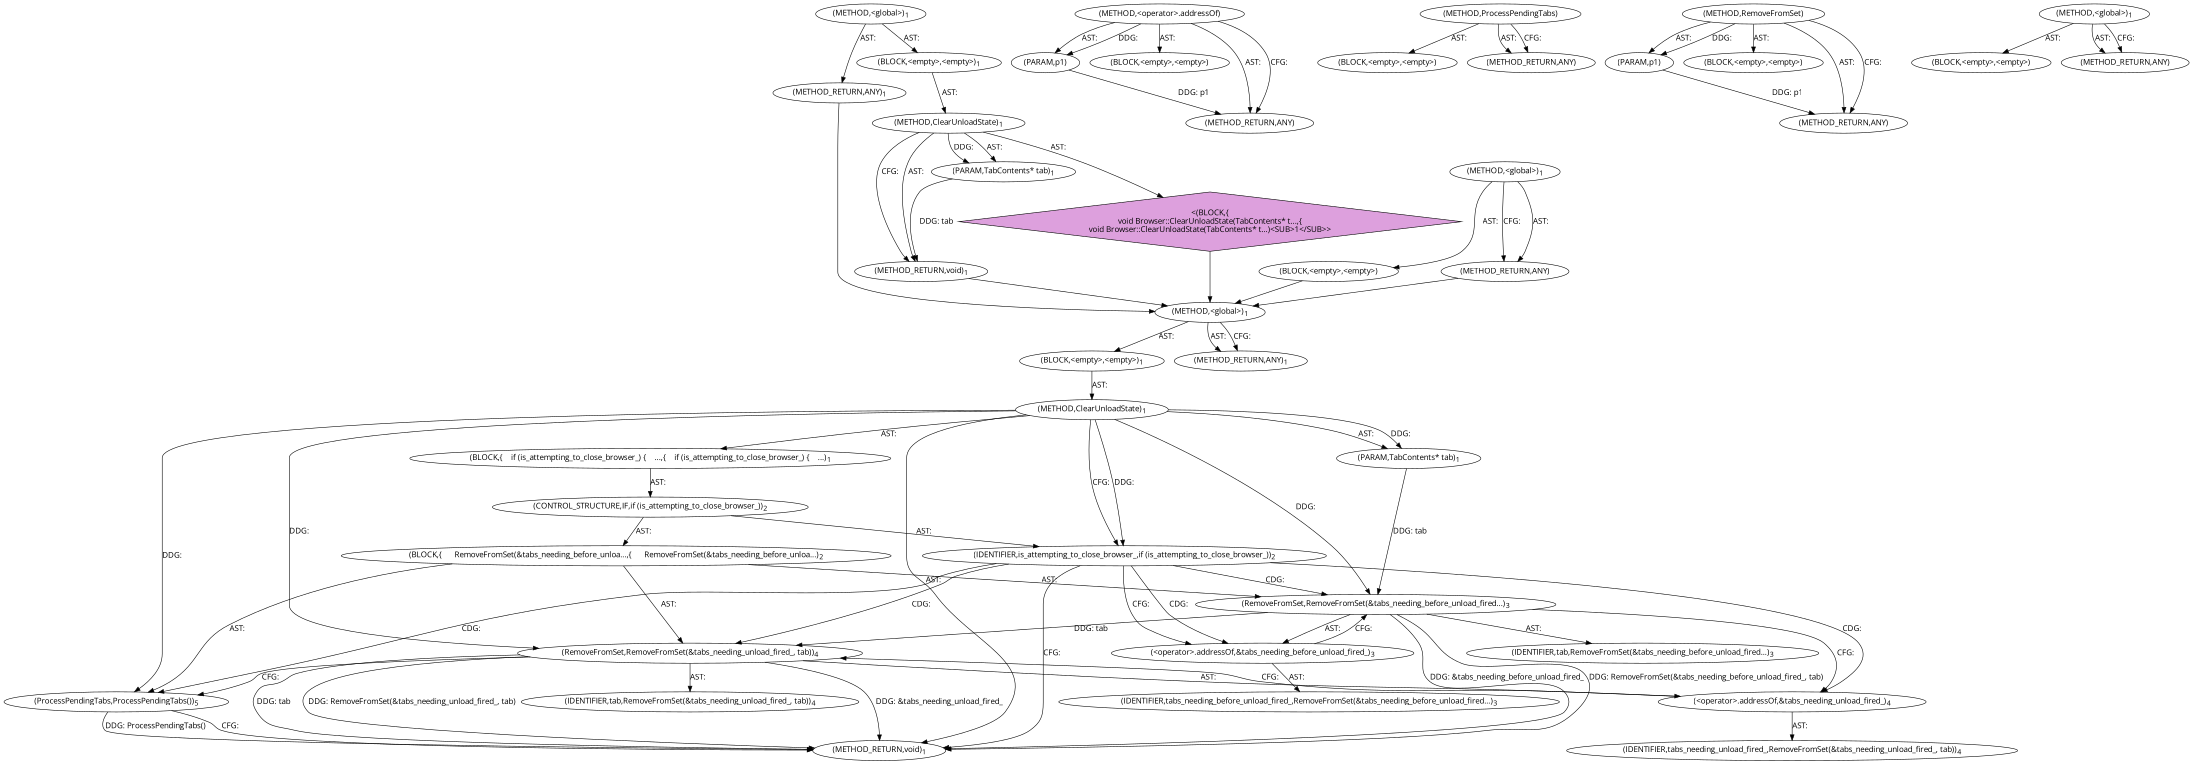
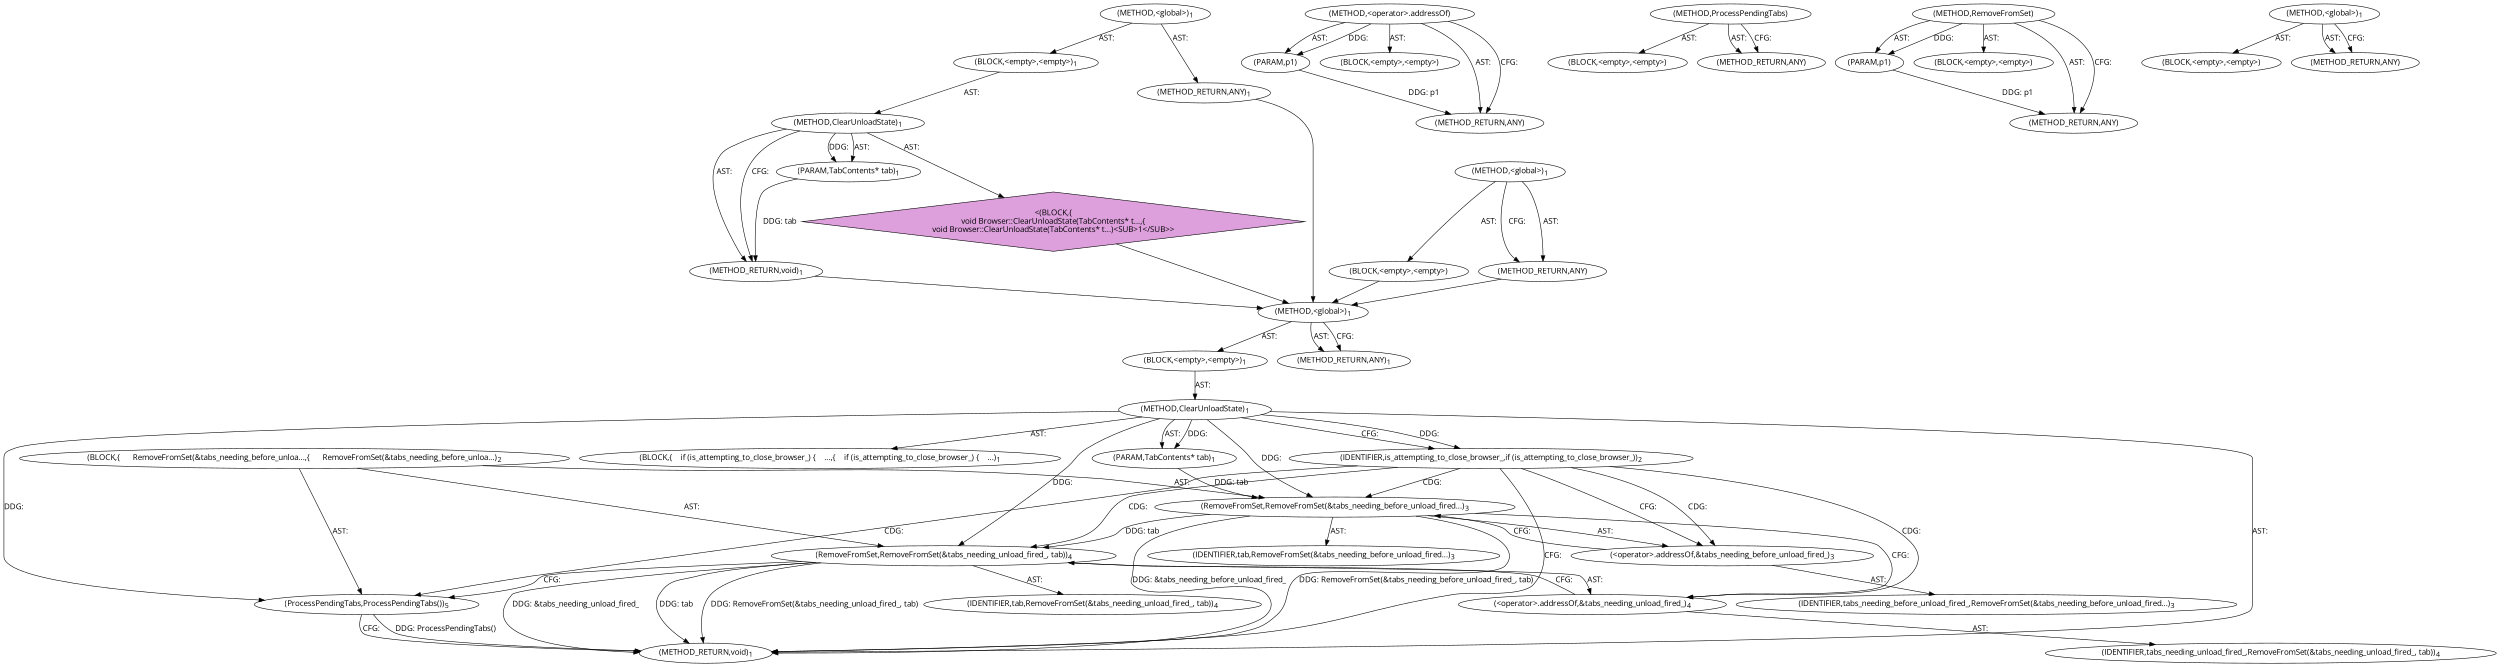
(650, 507) -> none
